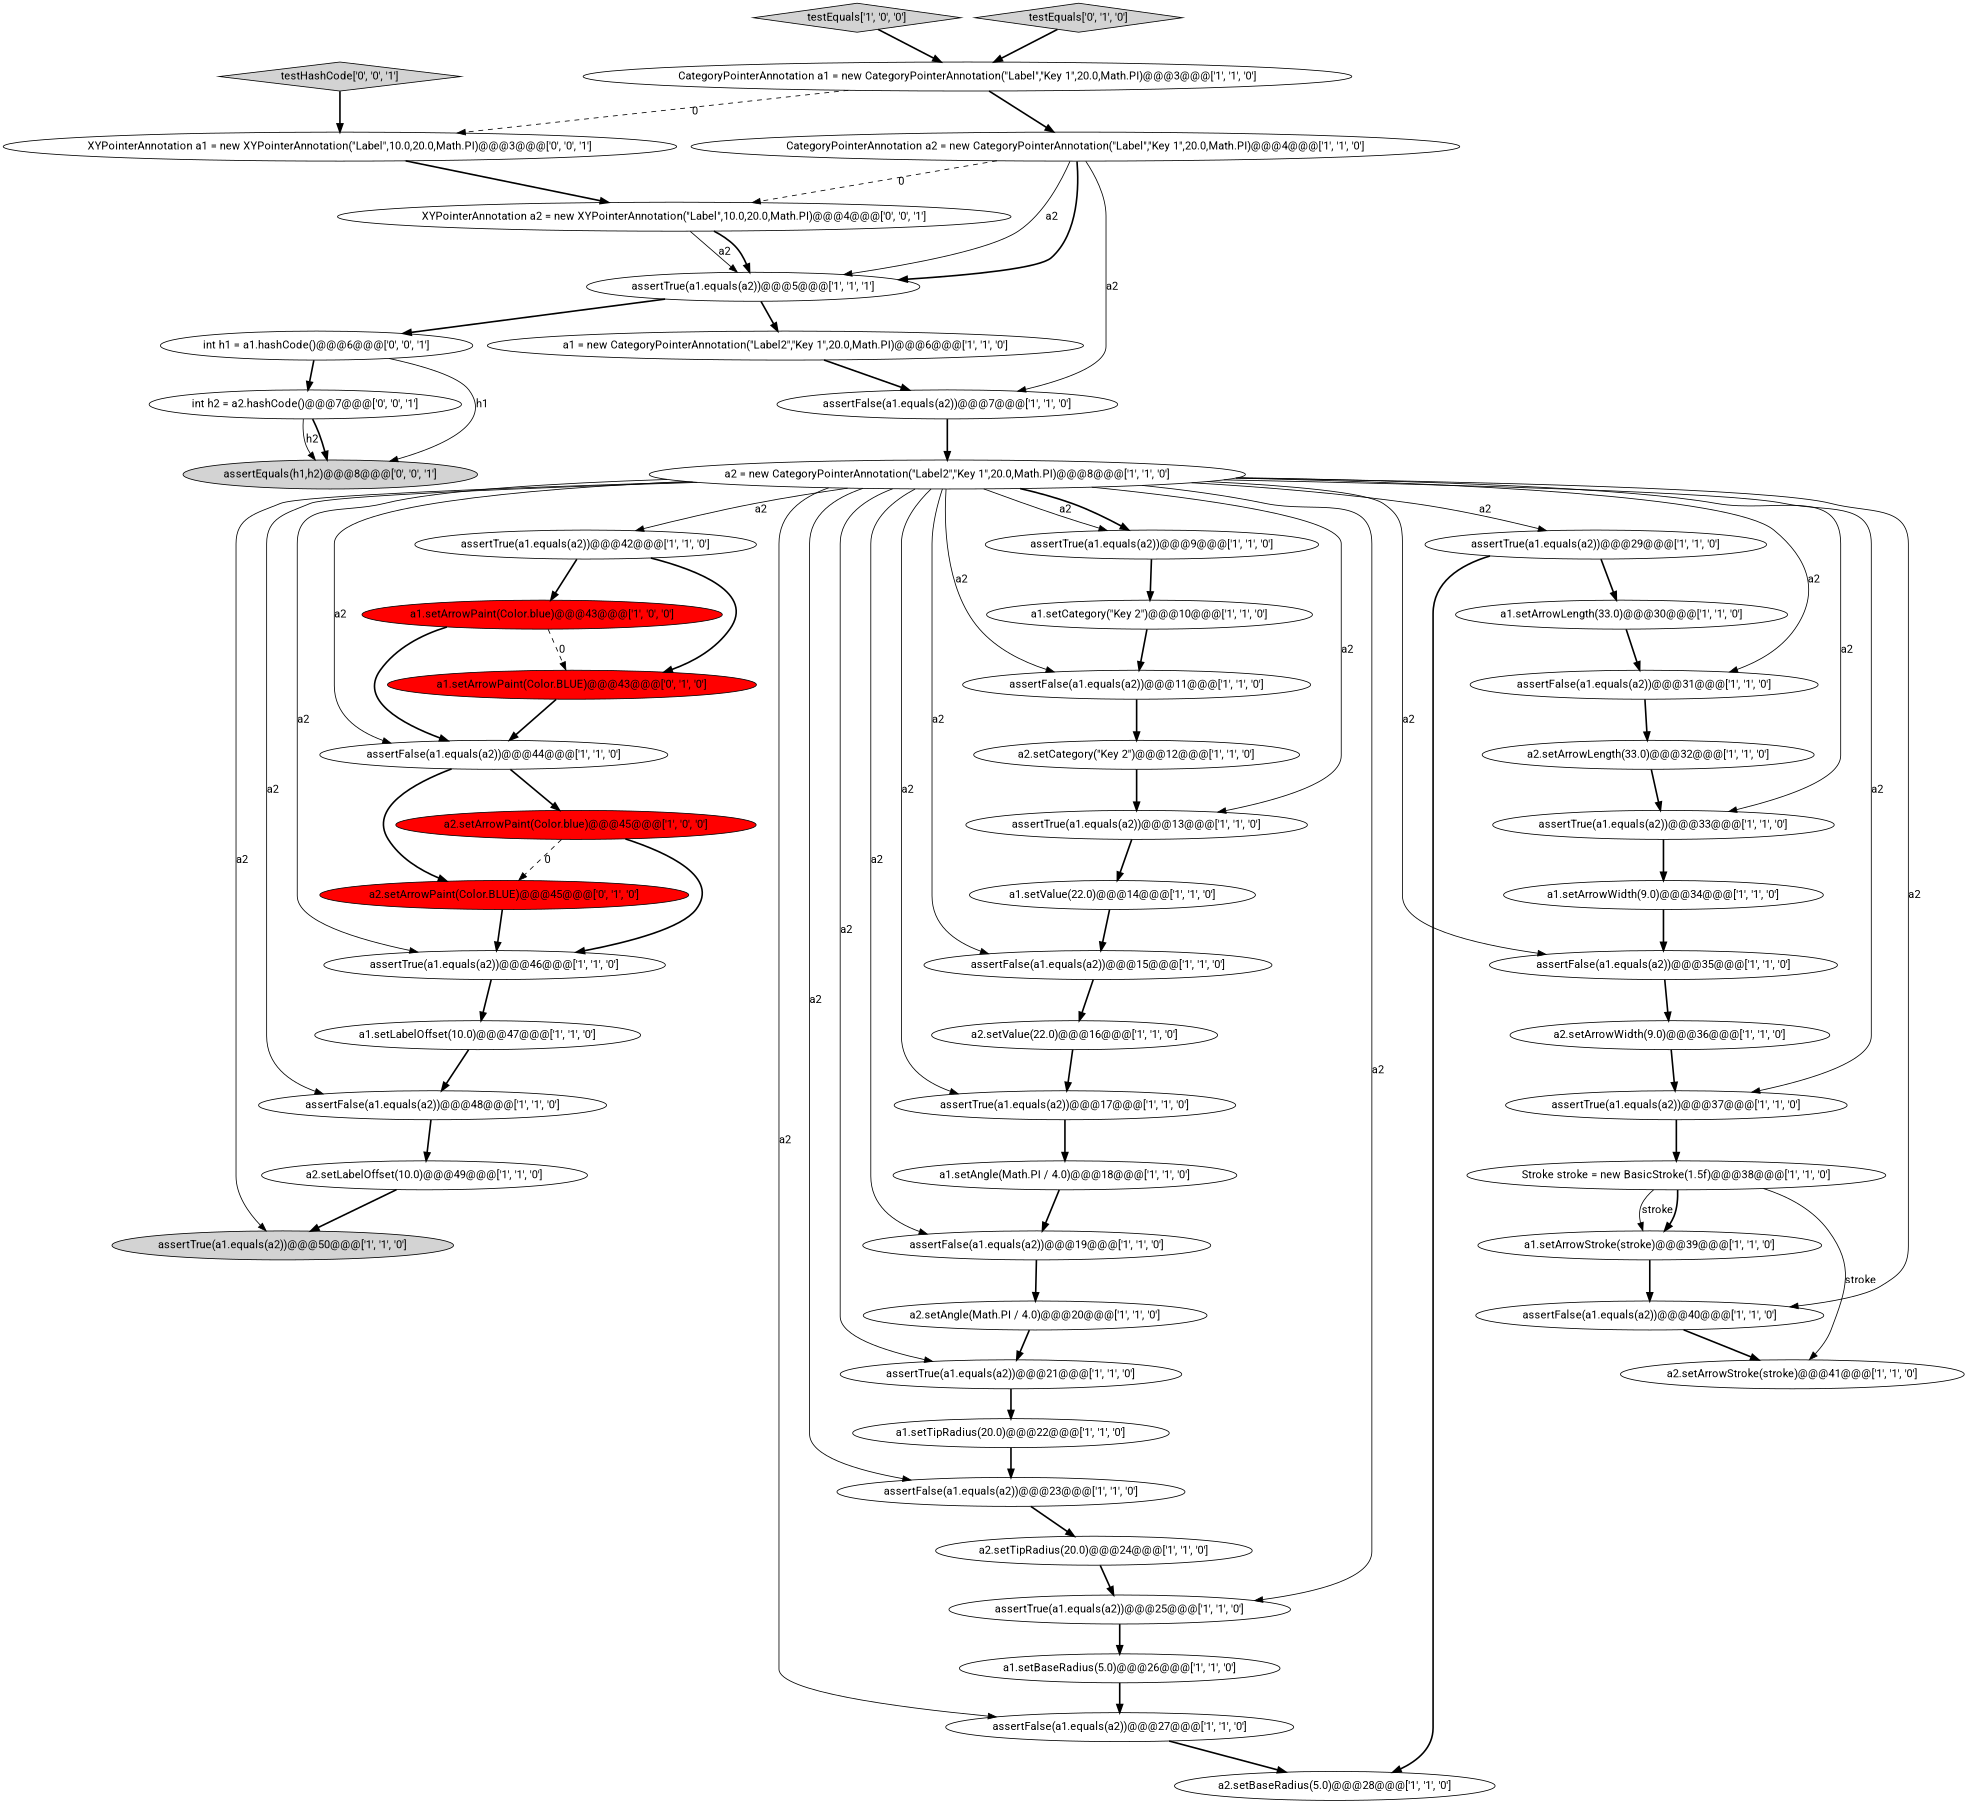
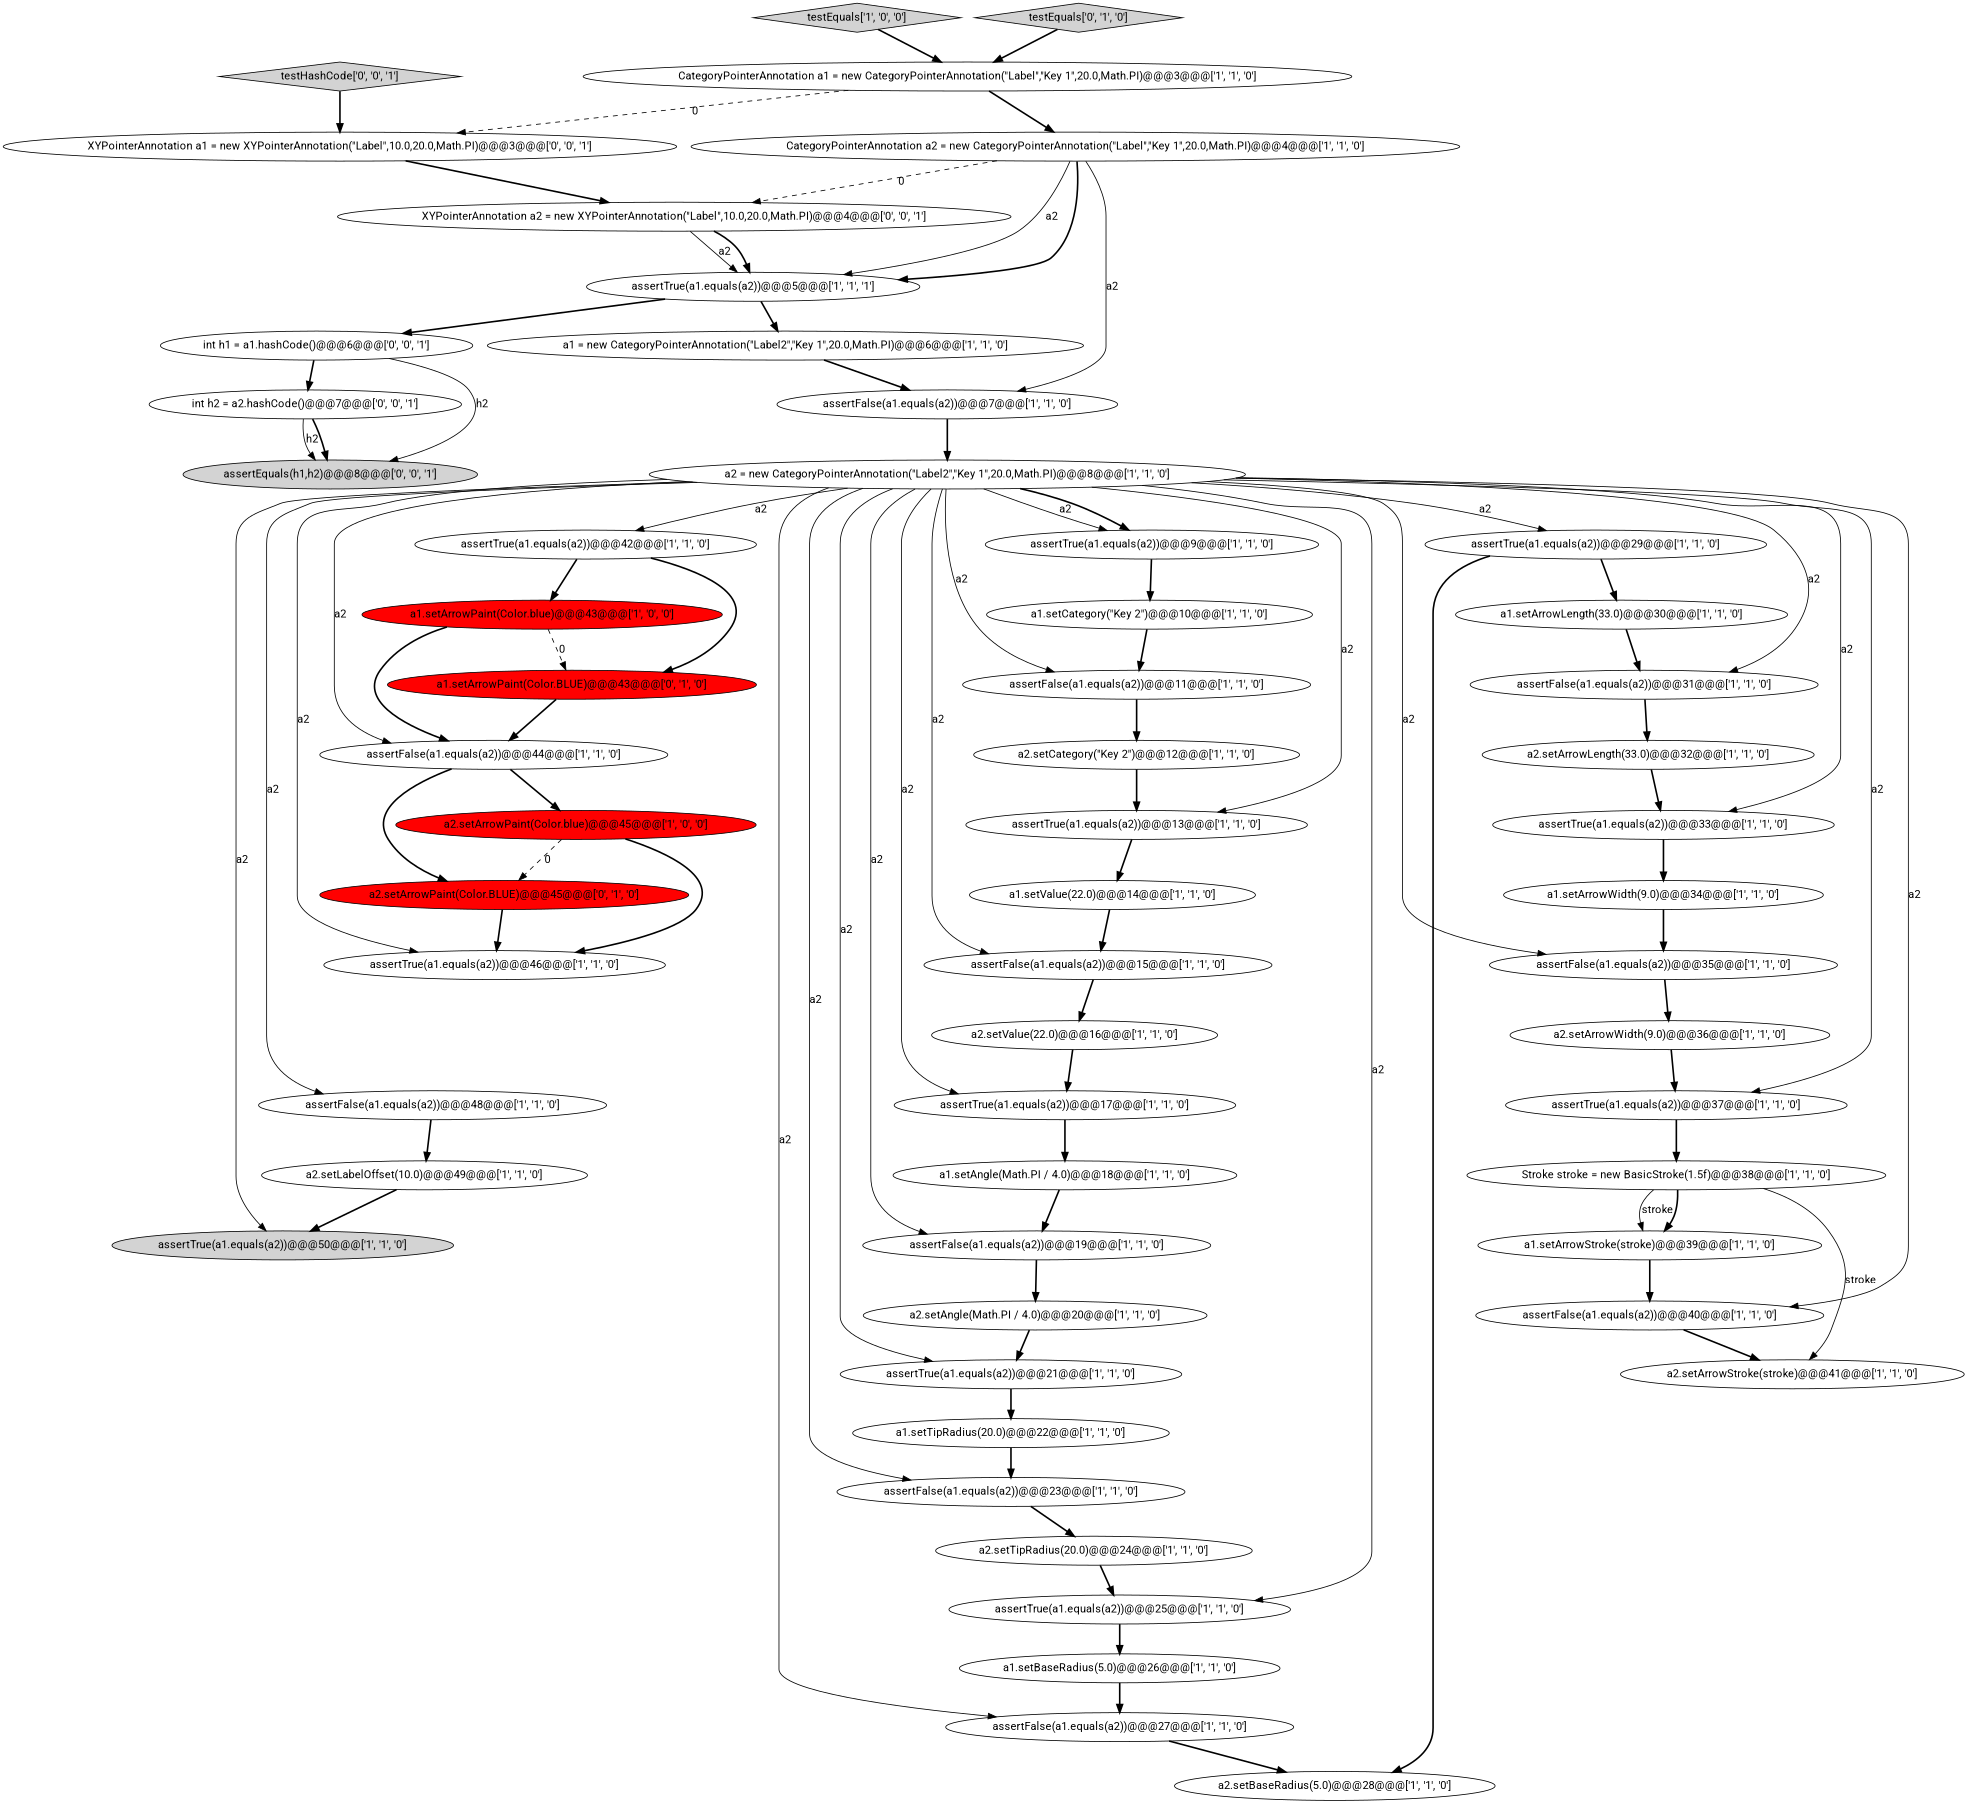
(483, 404) -> (483, 404)
(478, 1035) -> none
